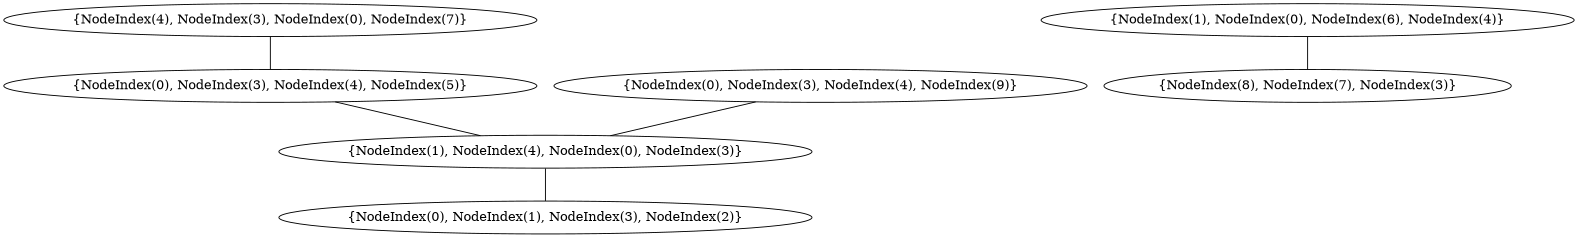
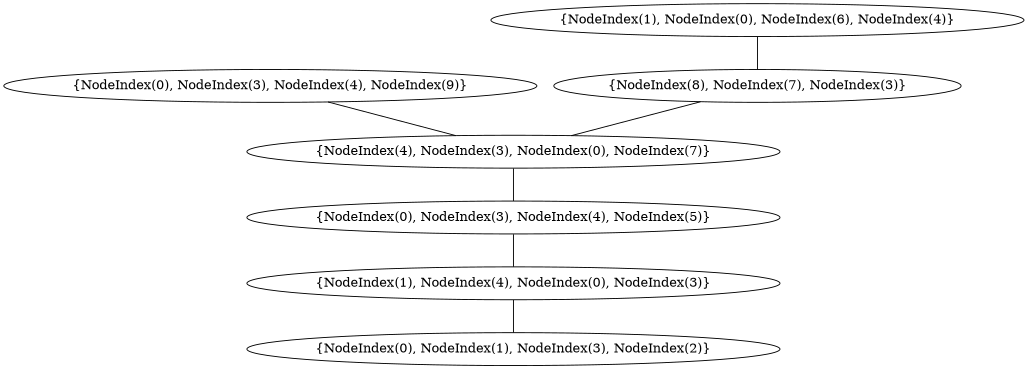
none -> (636, 119)
(683, 119) -> (392, 119)
